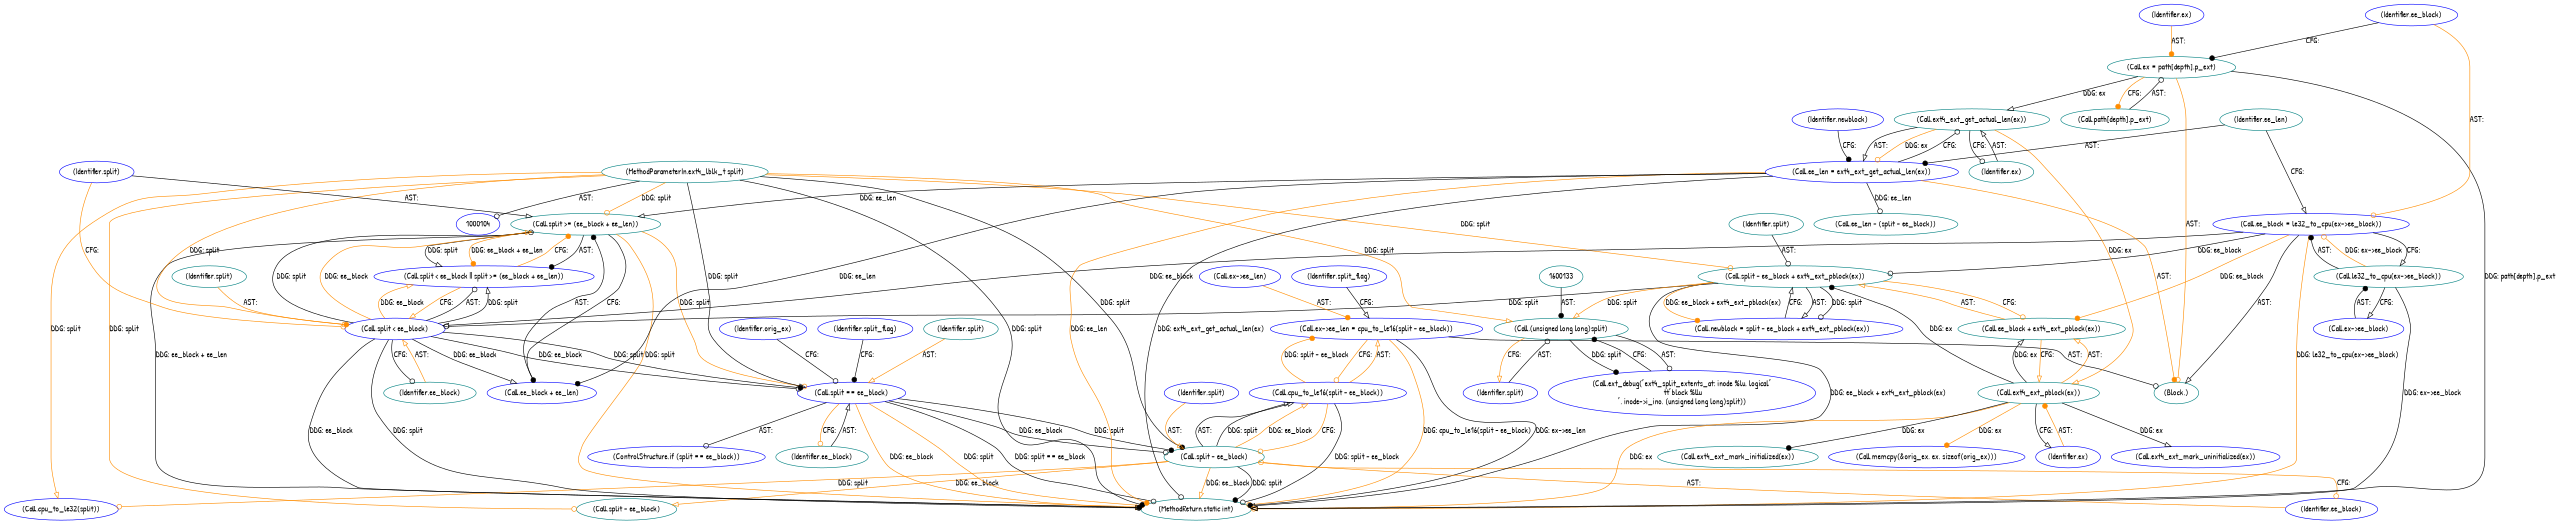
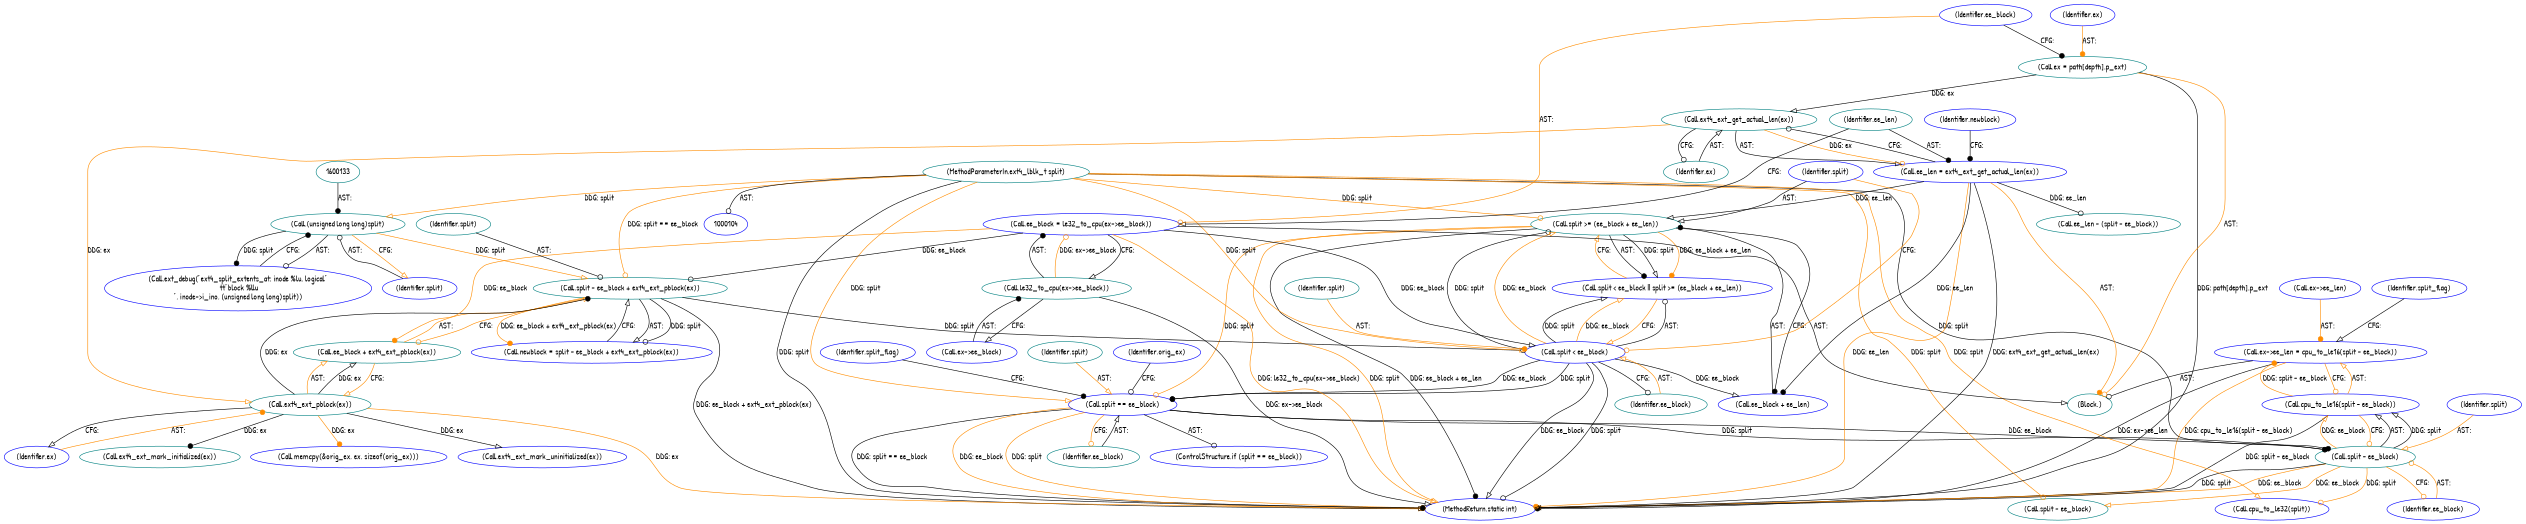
(2115, 120) -> none
(1475, 224) -> (663, 224)
(543, 255) -> (1605, 264)
(1619, 295) -> (479, 255)
(709, 298) -> (813, 360)
(1196, 509) -> (1480, 509)
